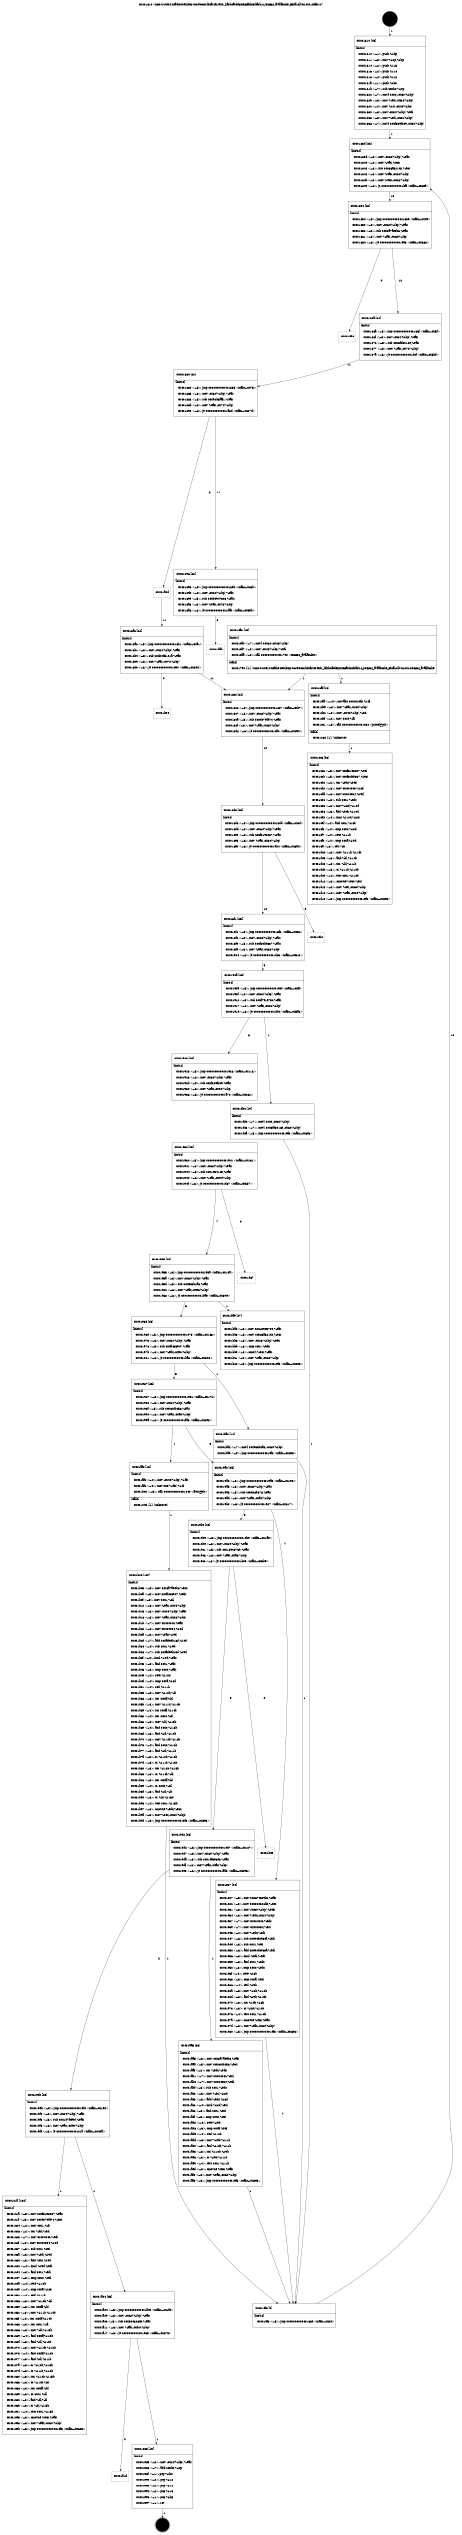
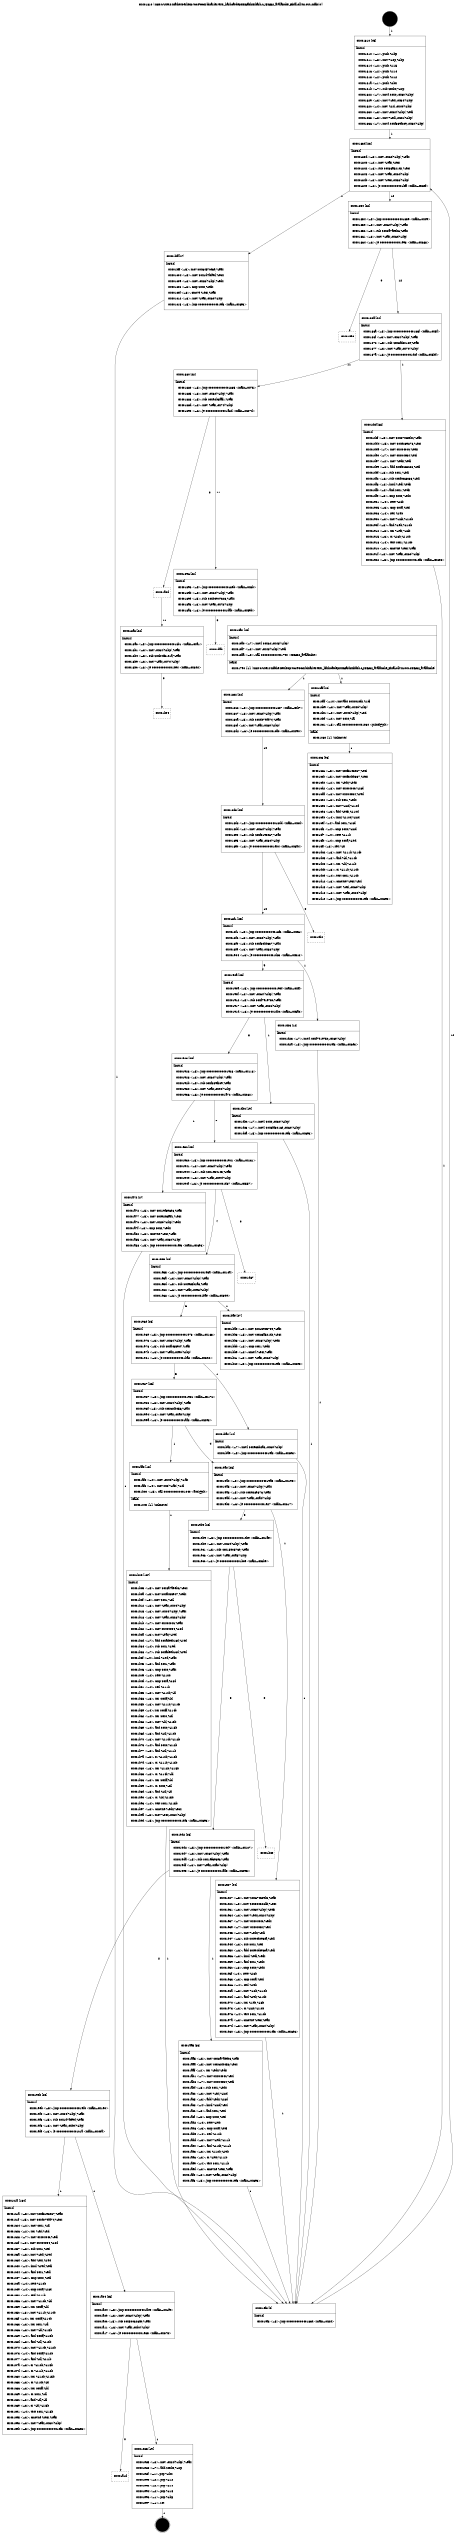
none -> (206, 281)
none -> (404, 493)
(212, 681) -> none
none -> (317, 1035)
none -> (215, 1120)
none -> (164, 1222)
(210, 1444) -> (210, 1444)
